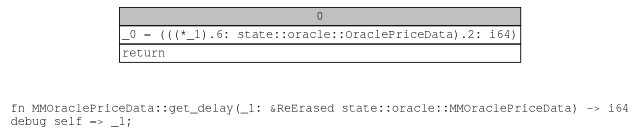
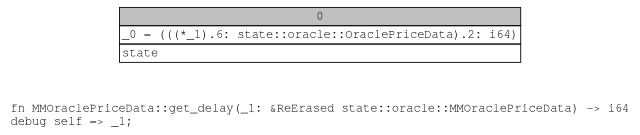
(144, 53) -> (140, 53)
